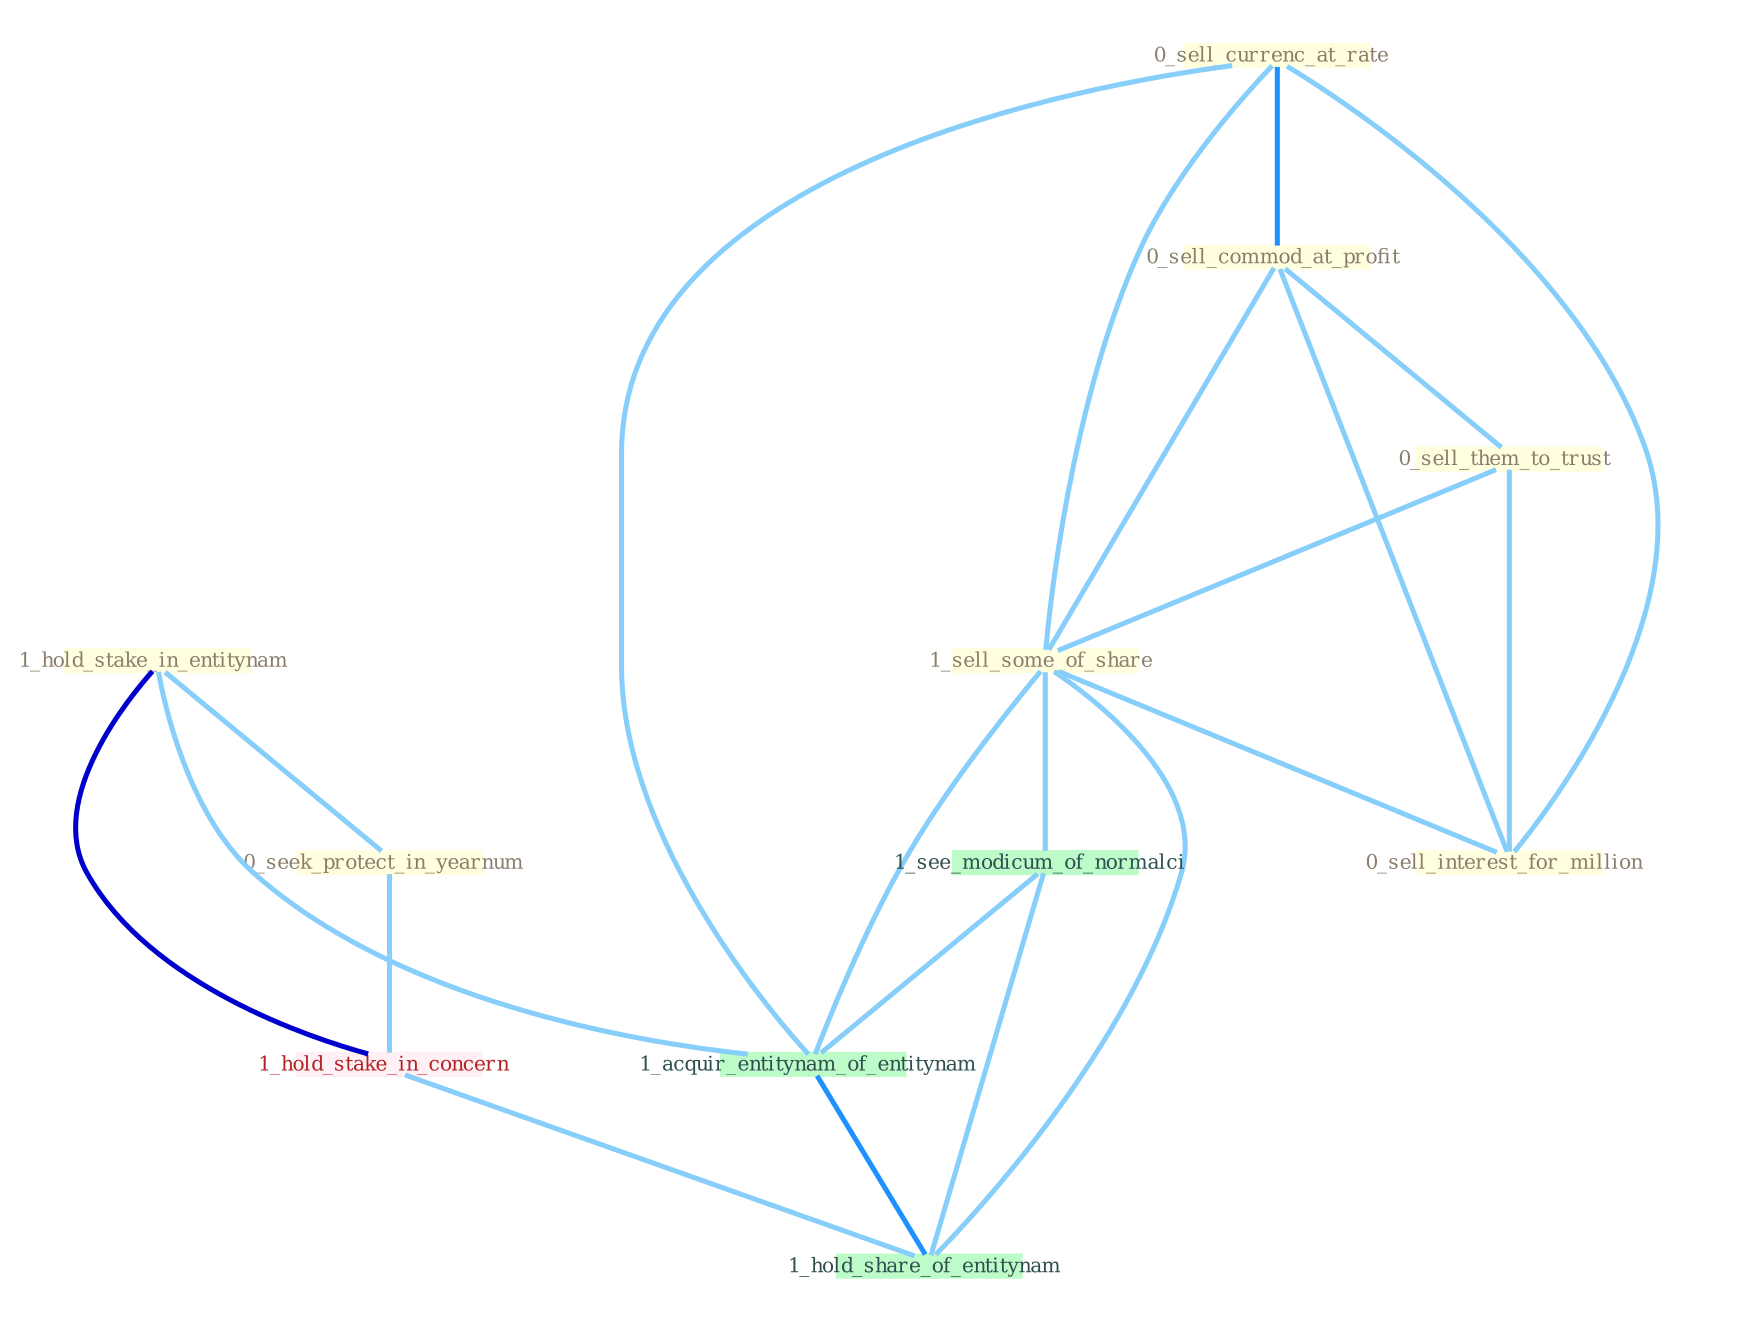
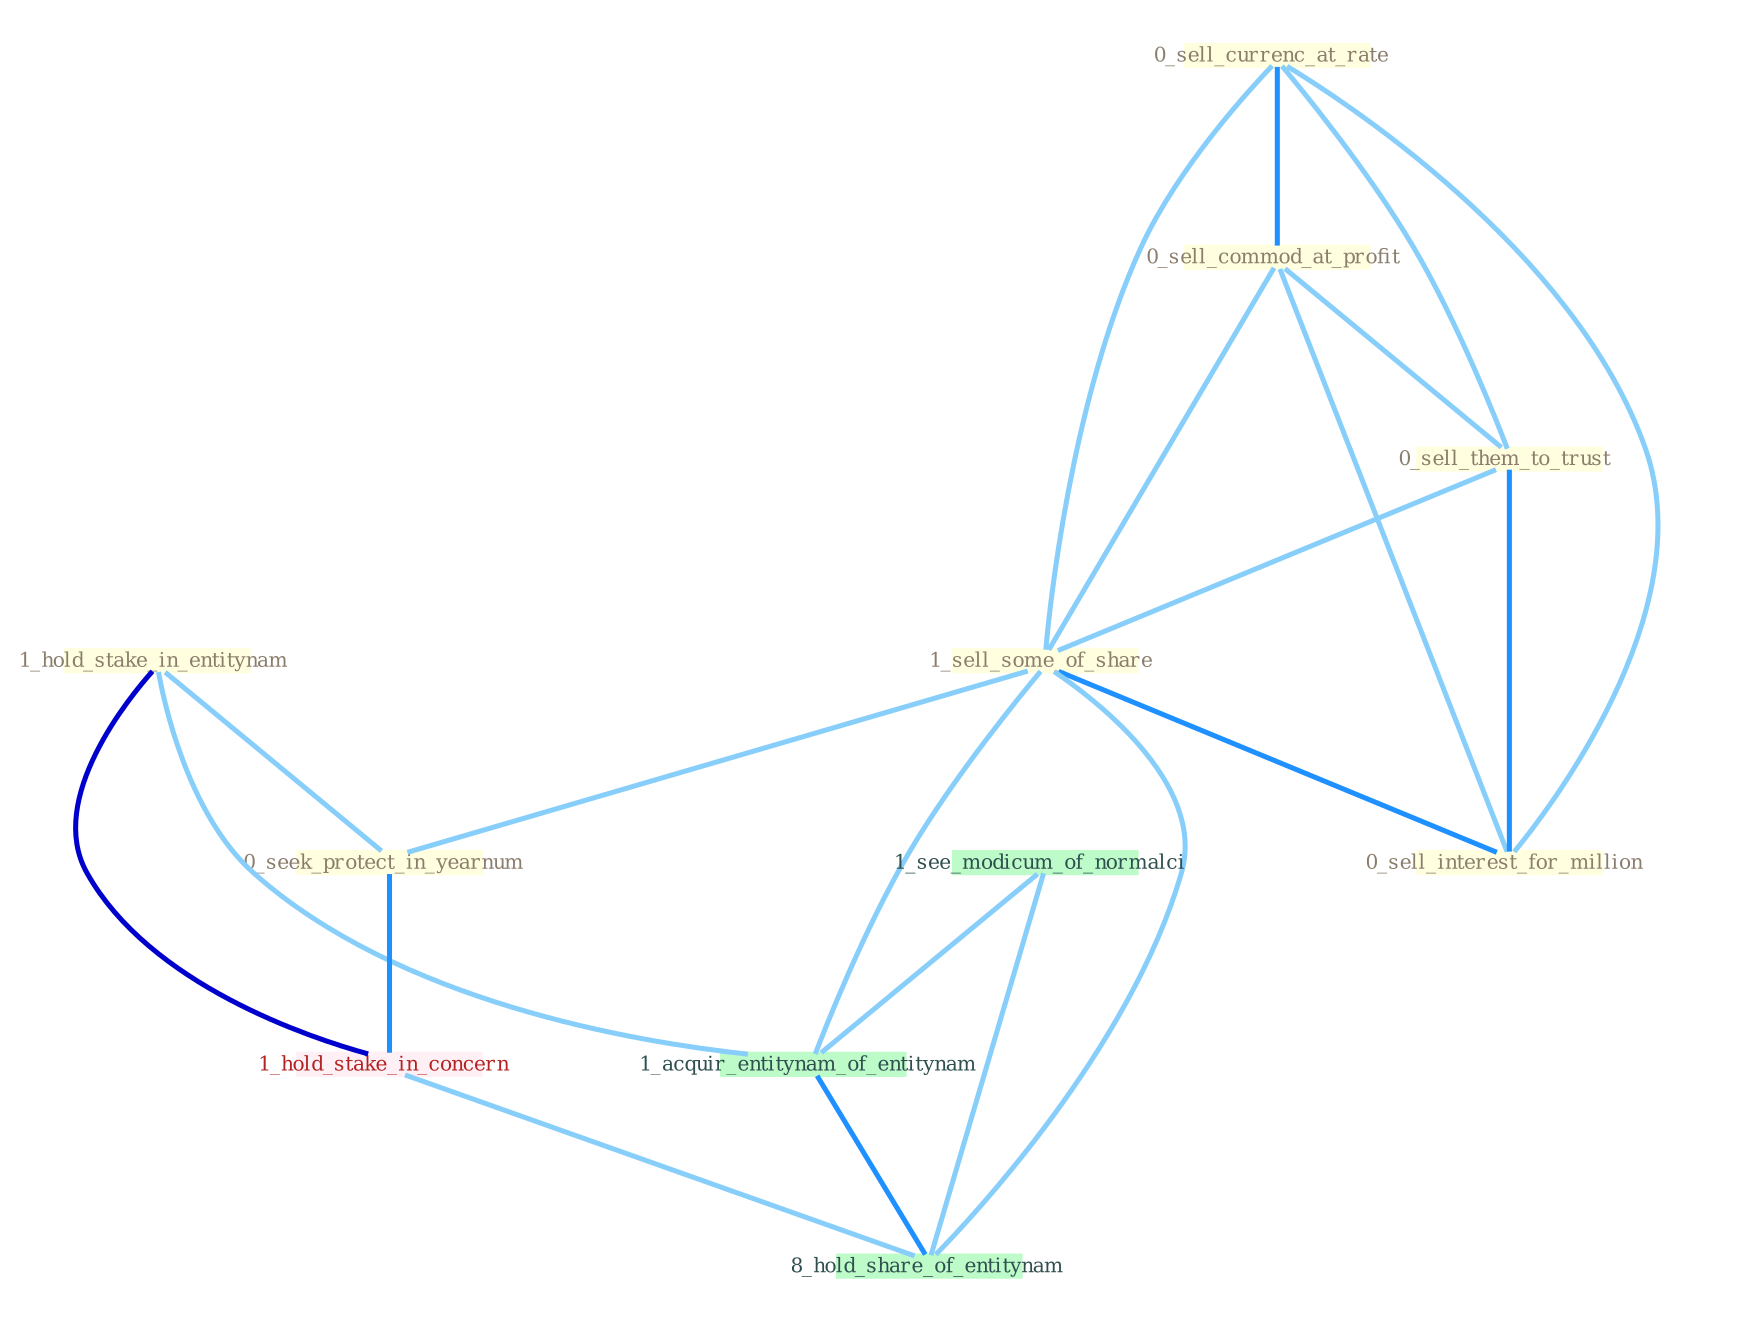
(635, 390) -> (1413, 247)
(1509, 661) -> (1509, 661)
(1045, 762) -> (718, 762)
(1278, 762) -> (1278, 762)
(389, 995) -> (389, 995)
(929, 1266) -> (929, 1266)
